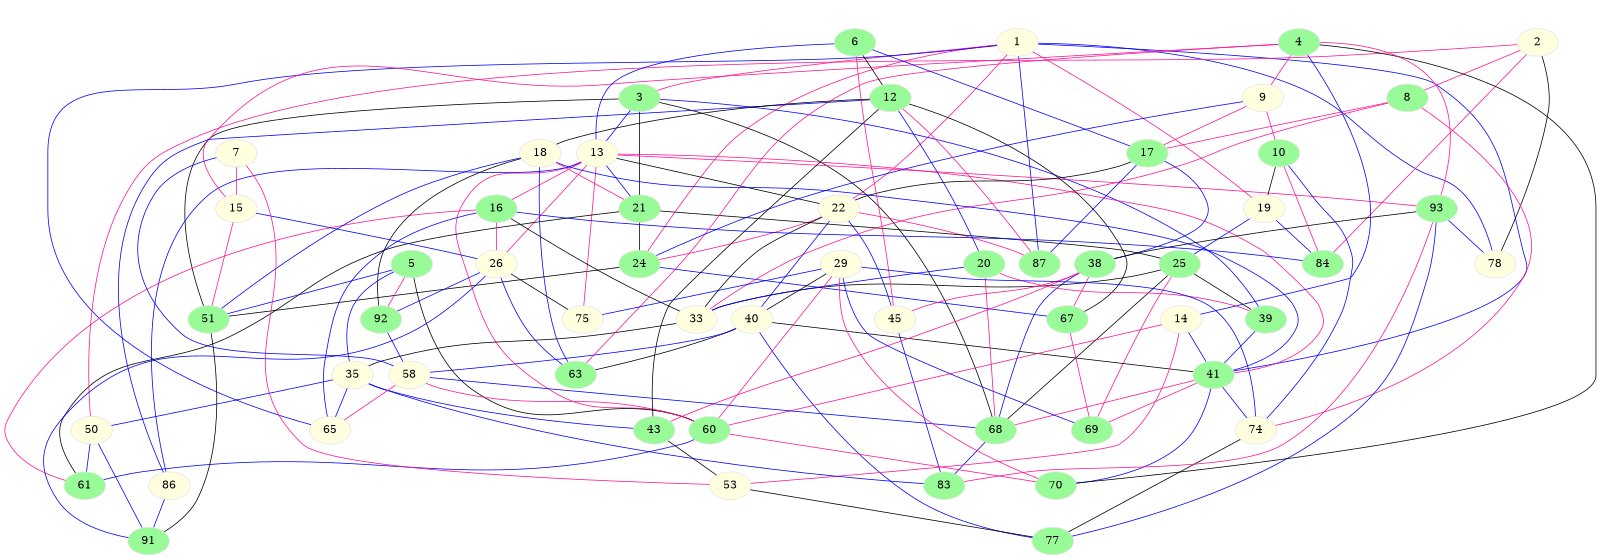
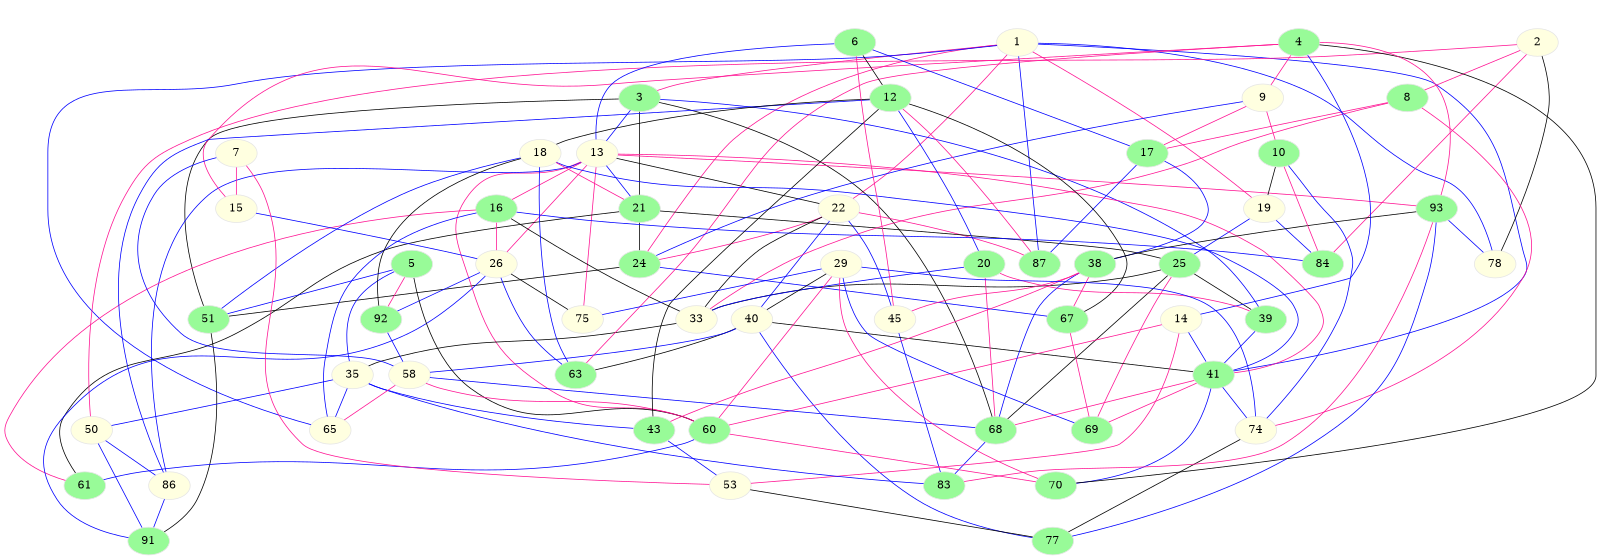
(965, 181) -> none
(223, 264) -> none
(684, 452) -> (684, 452)
(88, 458) -> (130, 458)
